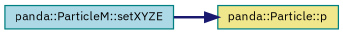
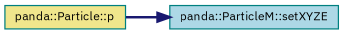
(190, 17) -> (142, 17)
